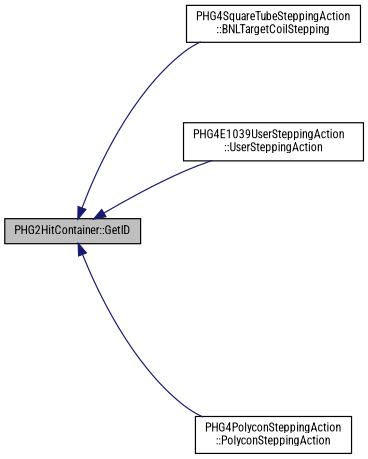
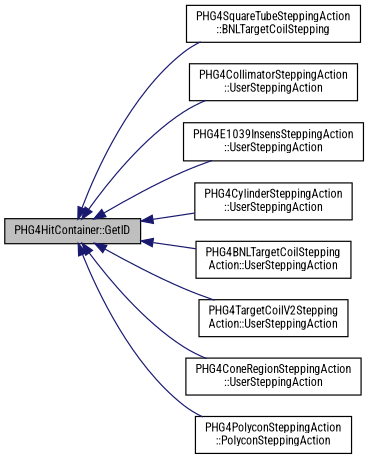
none -> (273, 82)
(273, 142) -> (273, 142)
none -> (273, 201)
(73, 231) -> (73, 231)
none -> (273, 260)
none -> (273, 318)
none -> (273, 377)
